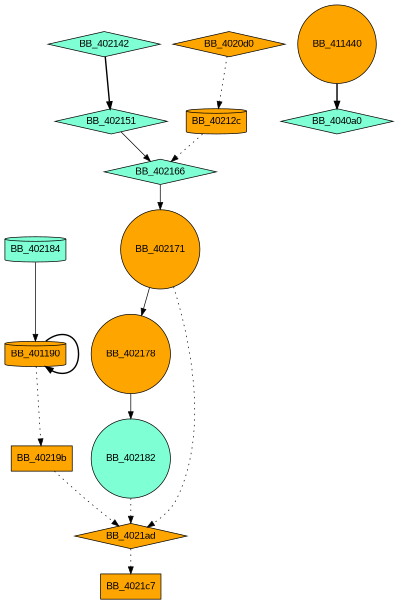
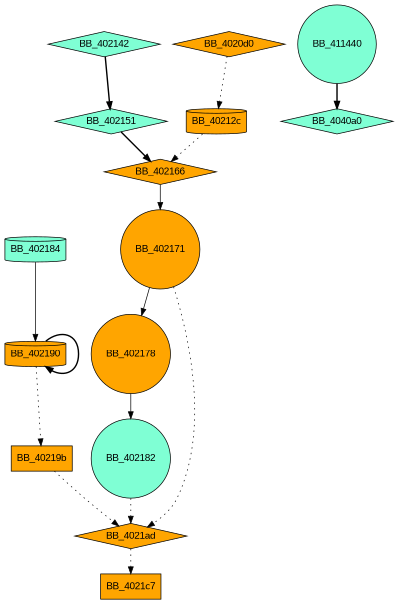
(337, 44) -> (337, 44)
(133, 144) -> (133, 144)
(160, 172) -> (160, 172)
(35, 354) -> (35, 354)
